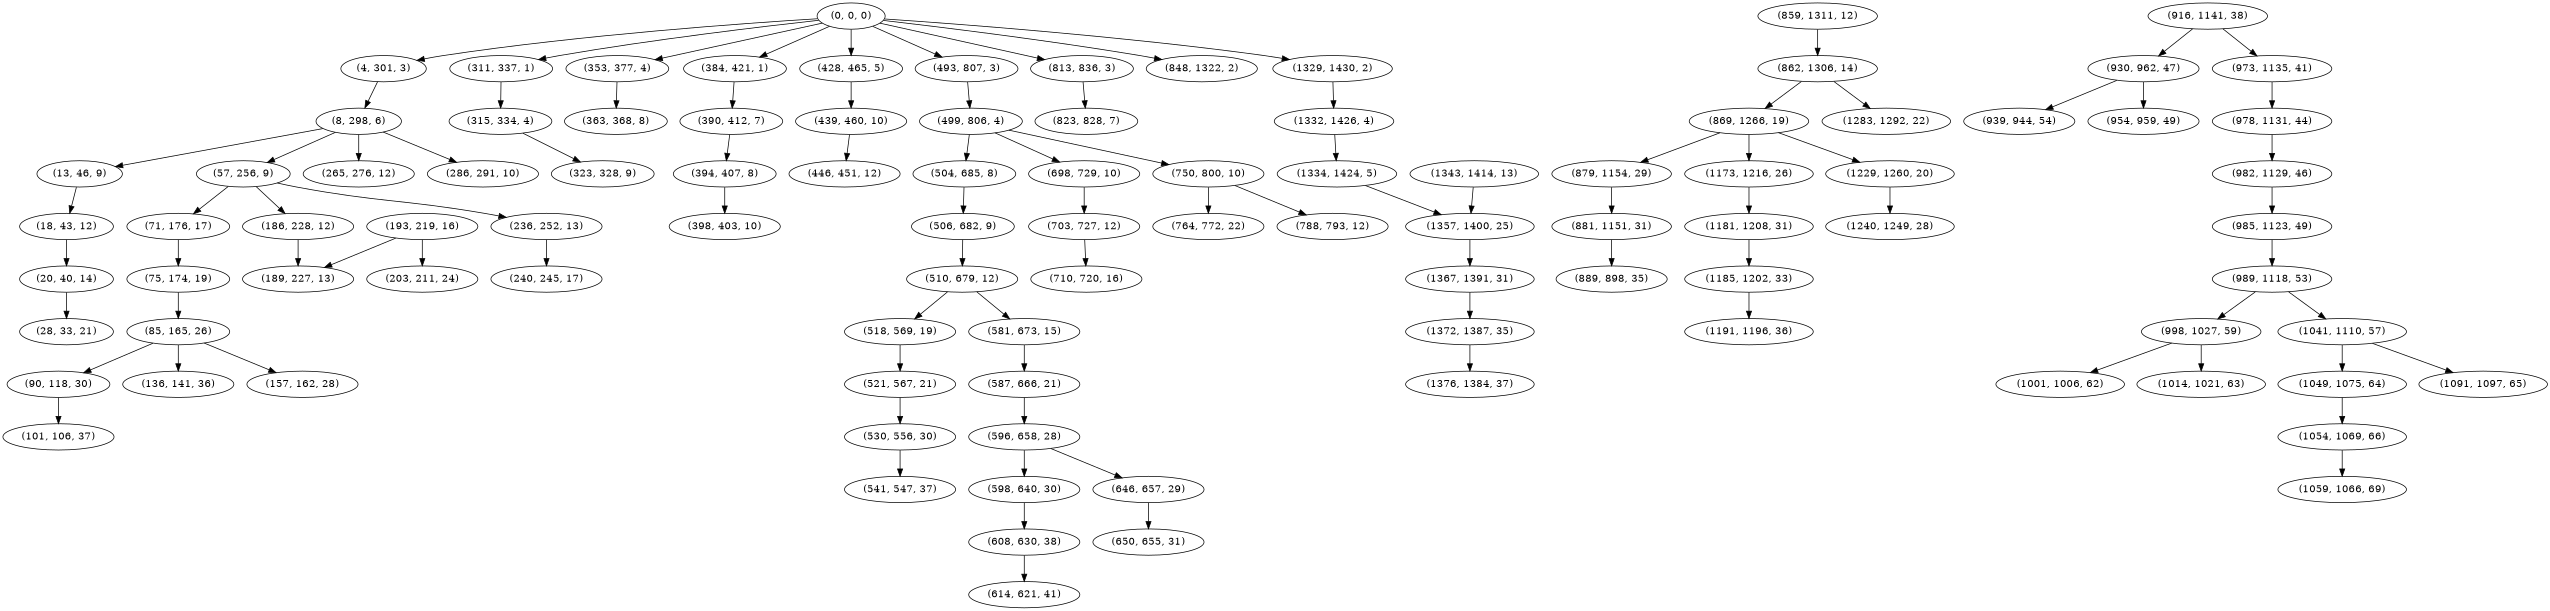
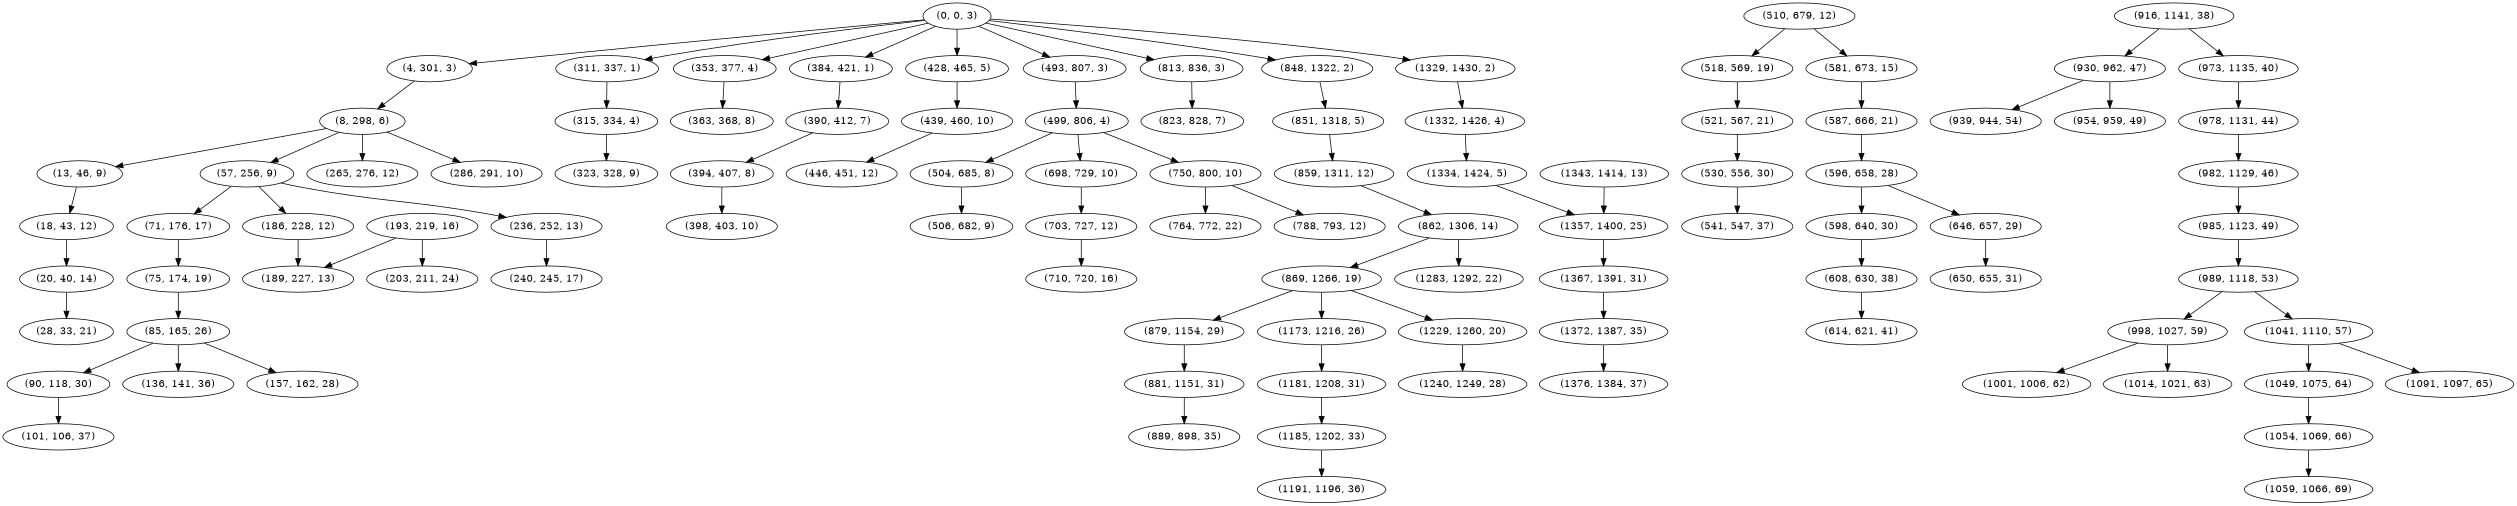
(851, 16) -> (957, 16)
(2272, 69) -> (2238, 69)
none -> (1328, 121)
(963, 249) -> none
